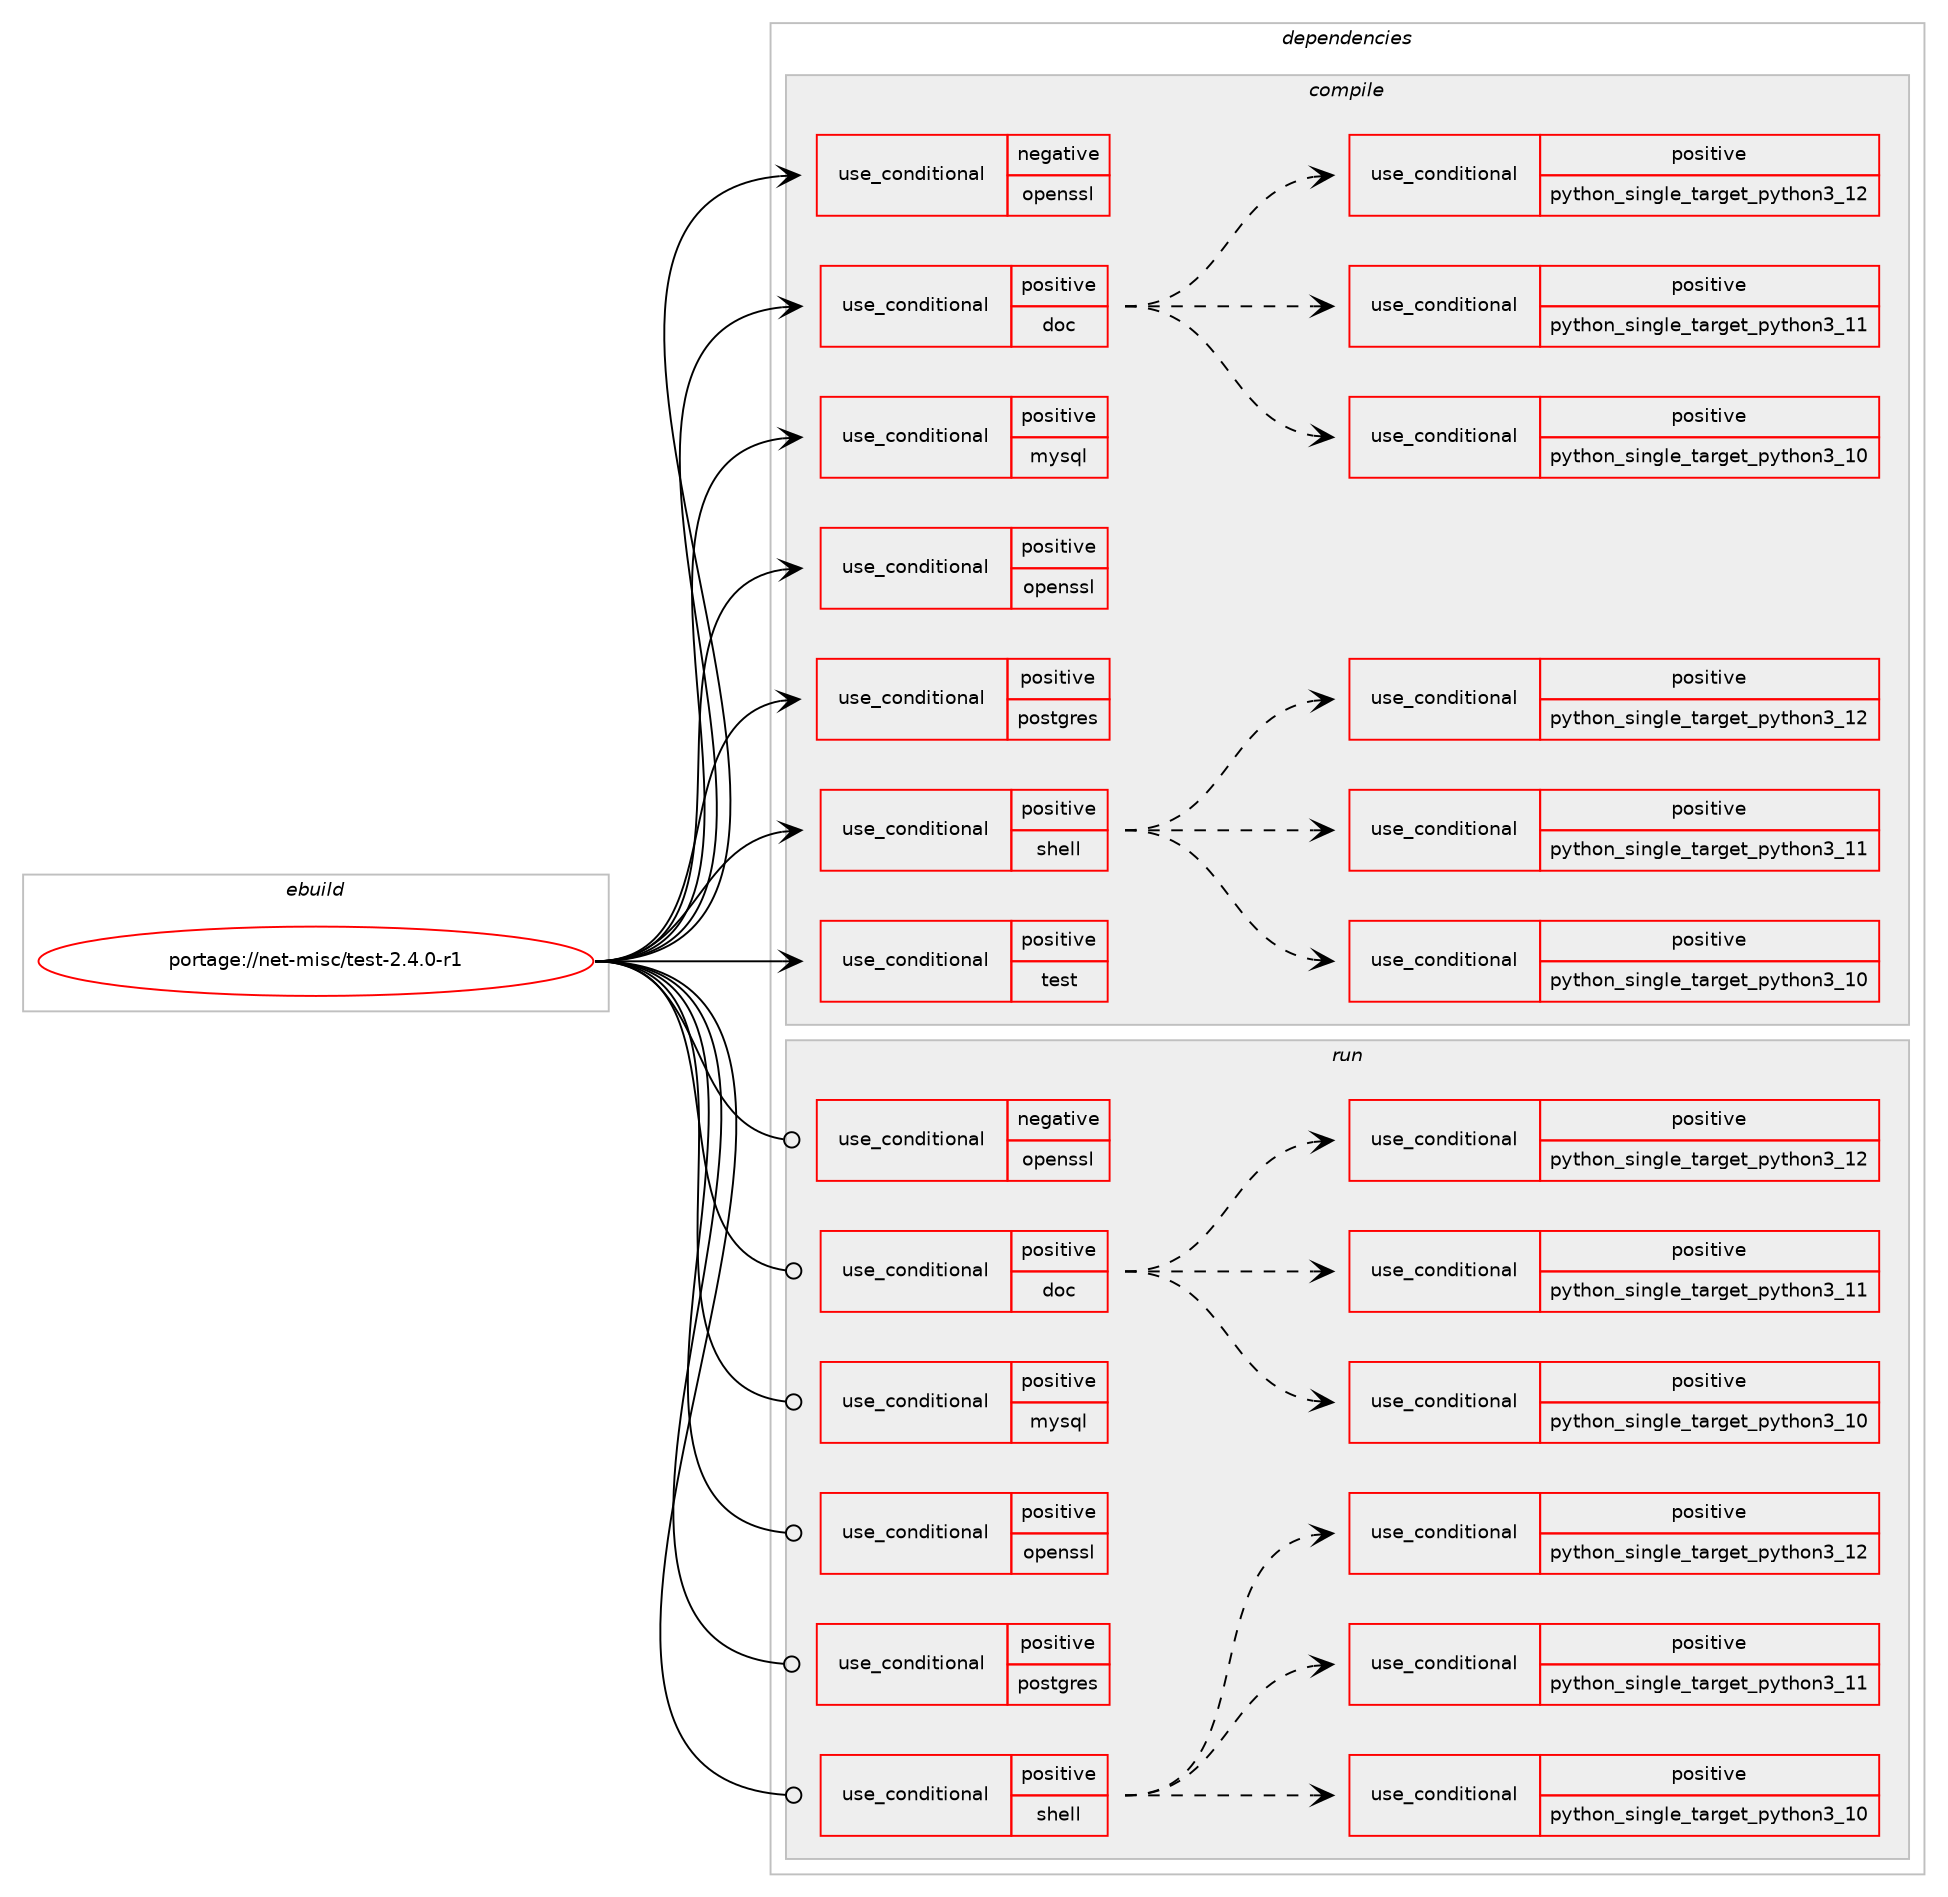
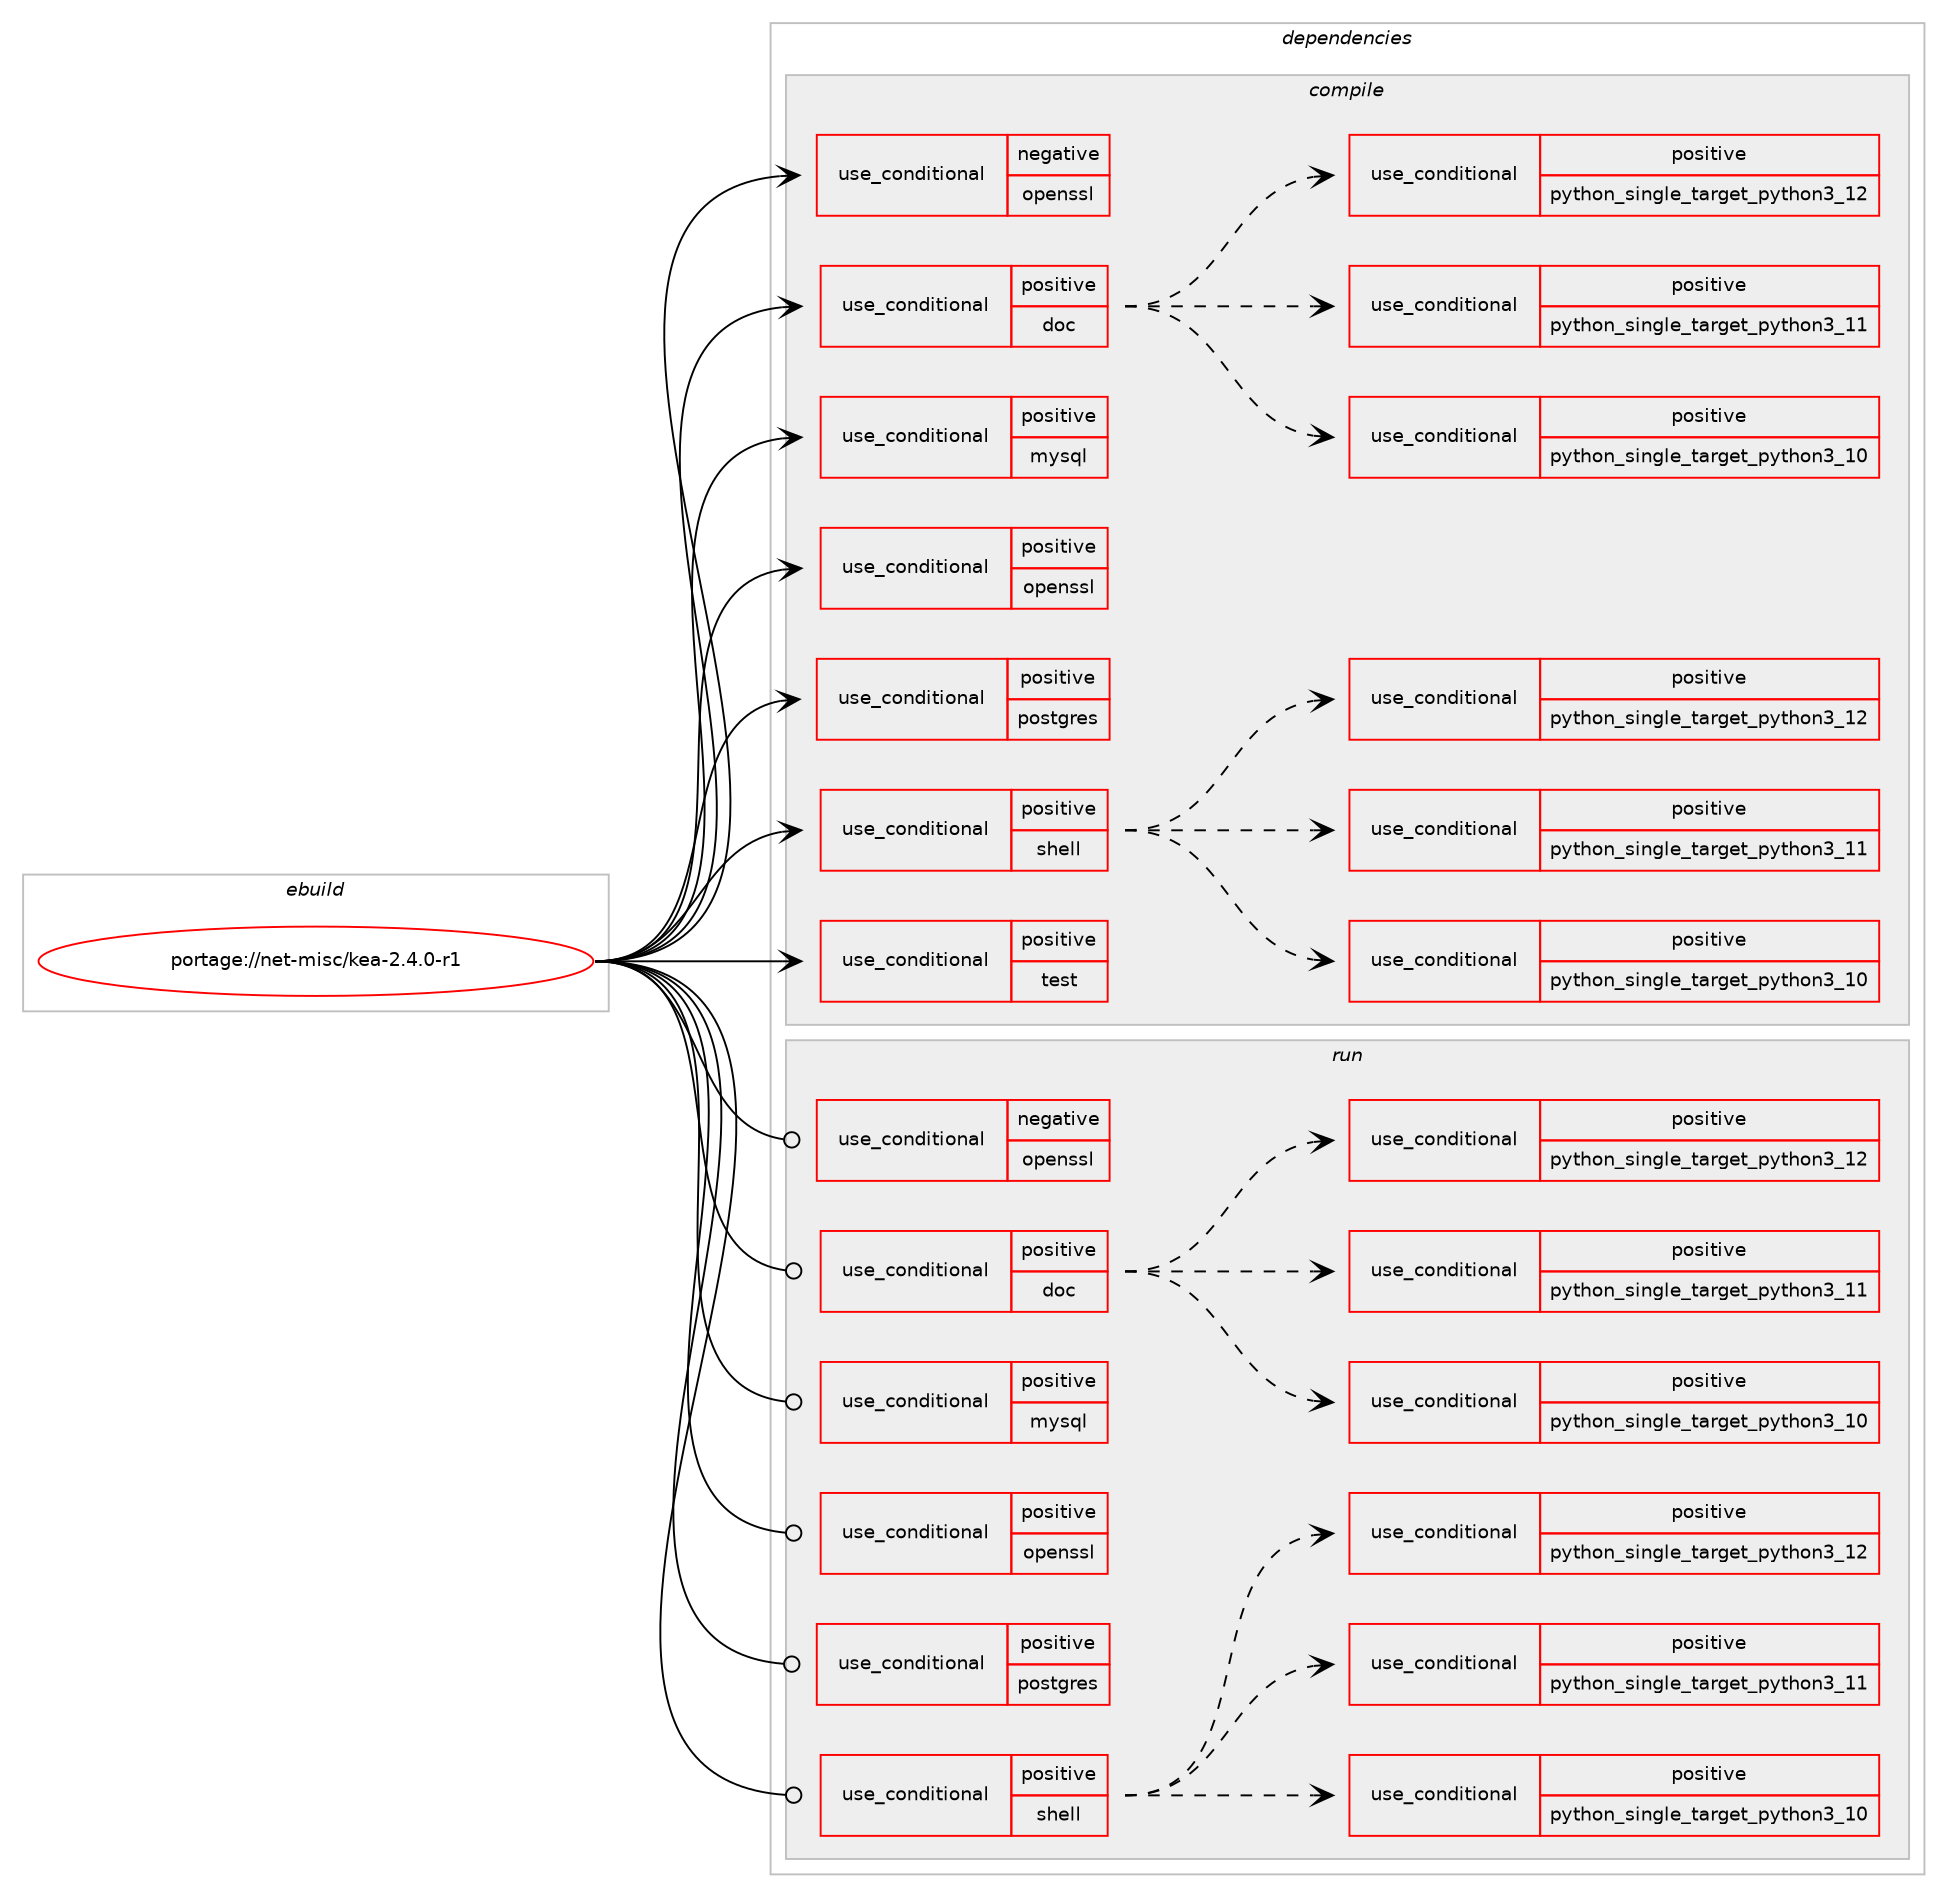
(316, 961) -> (316, 961)
